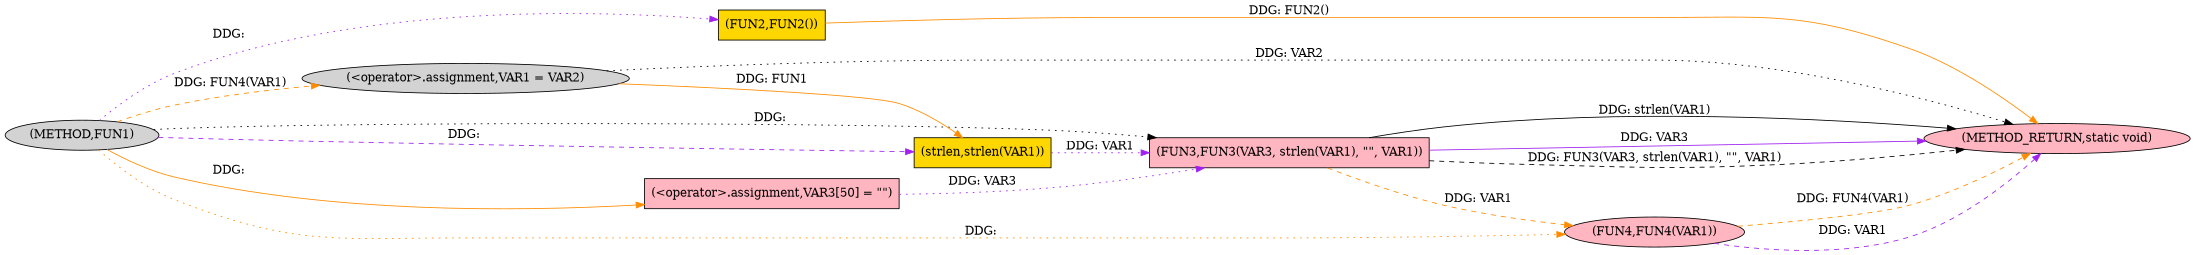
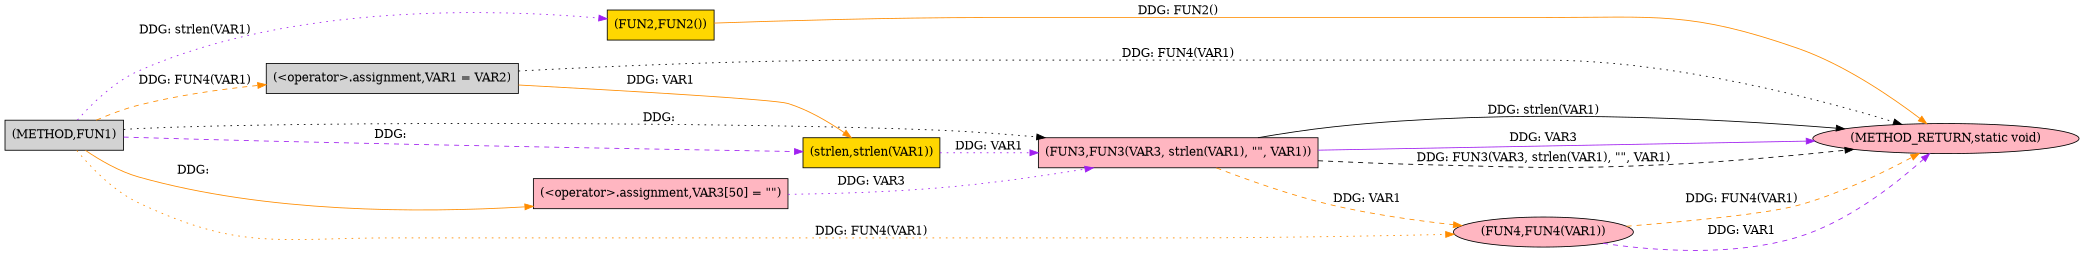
(230, 35) -> (195, 30)
(1289, 54) -> (1178, 54)
(466, 78) -> (392, 78)
(772, 80) -> (661, 81)
(82, 135) -> (64, 135)
(983, 232) -> (871, 232)
